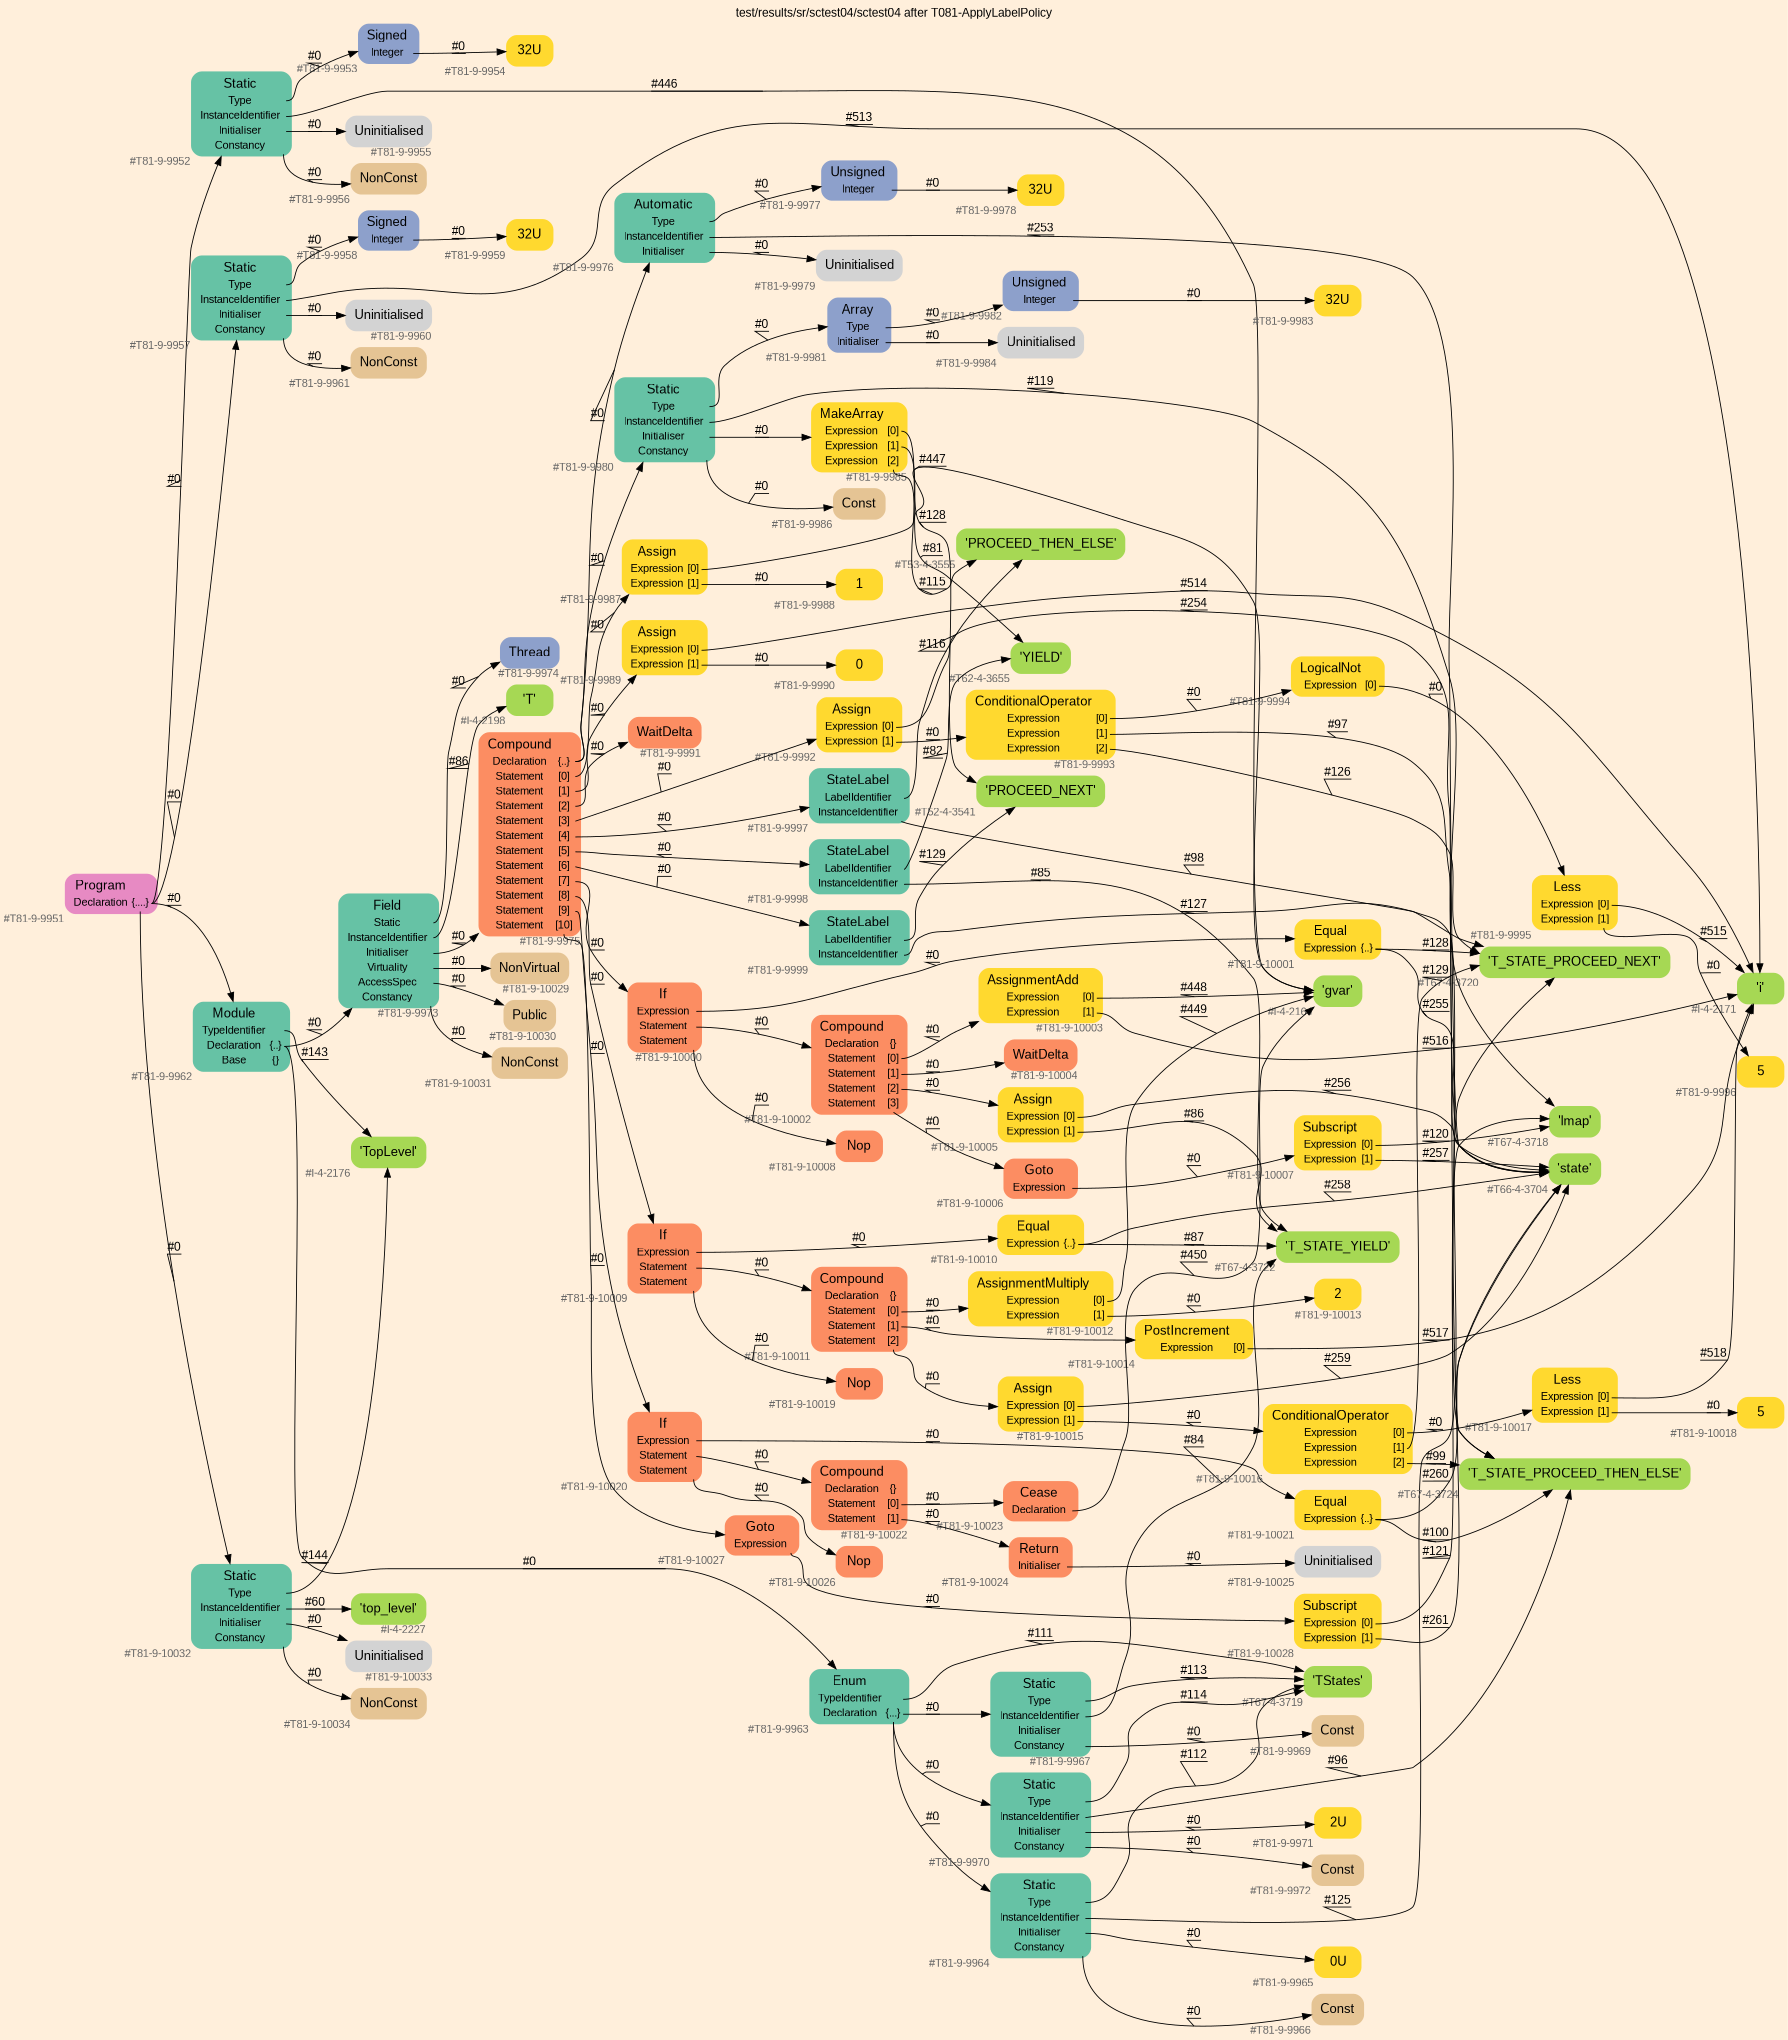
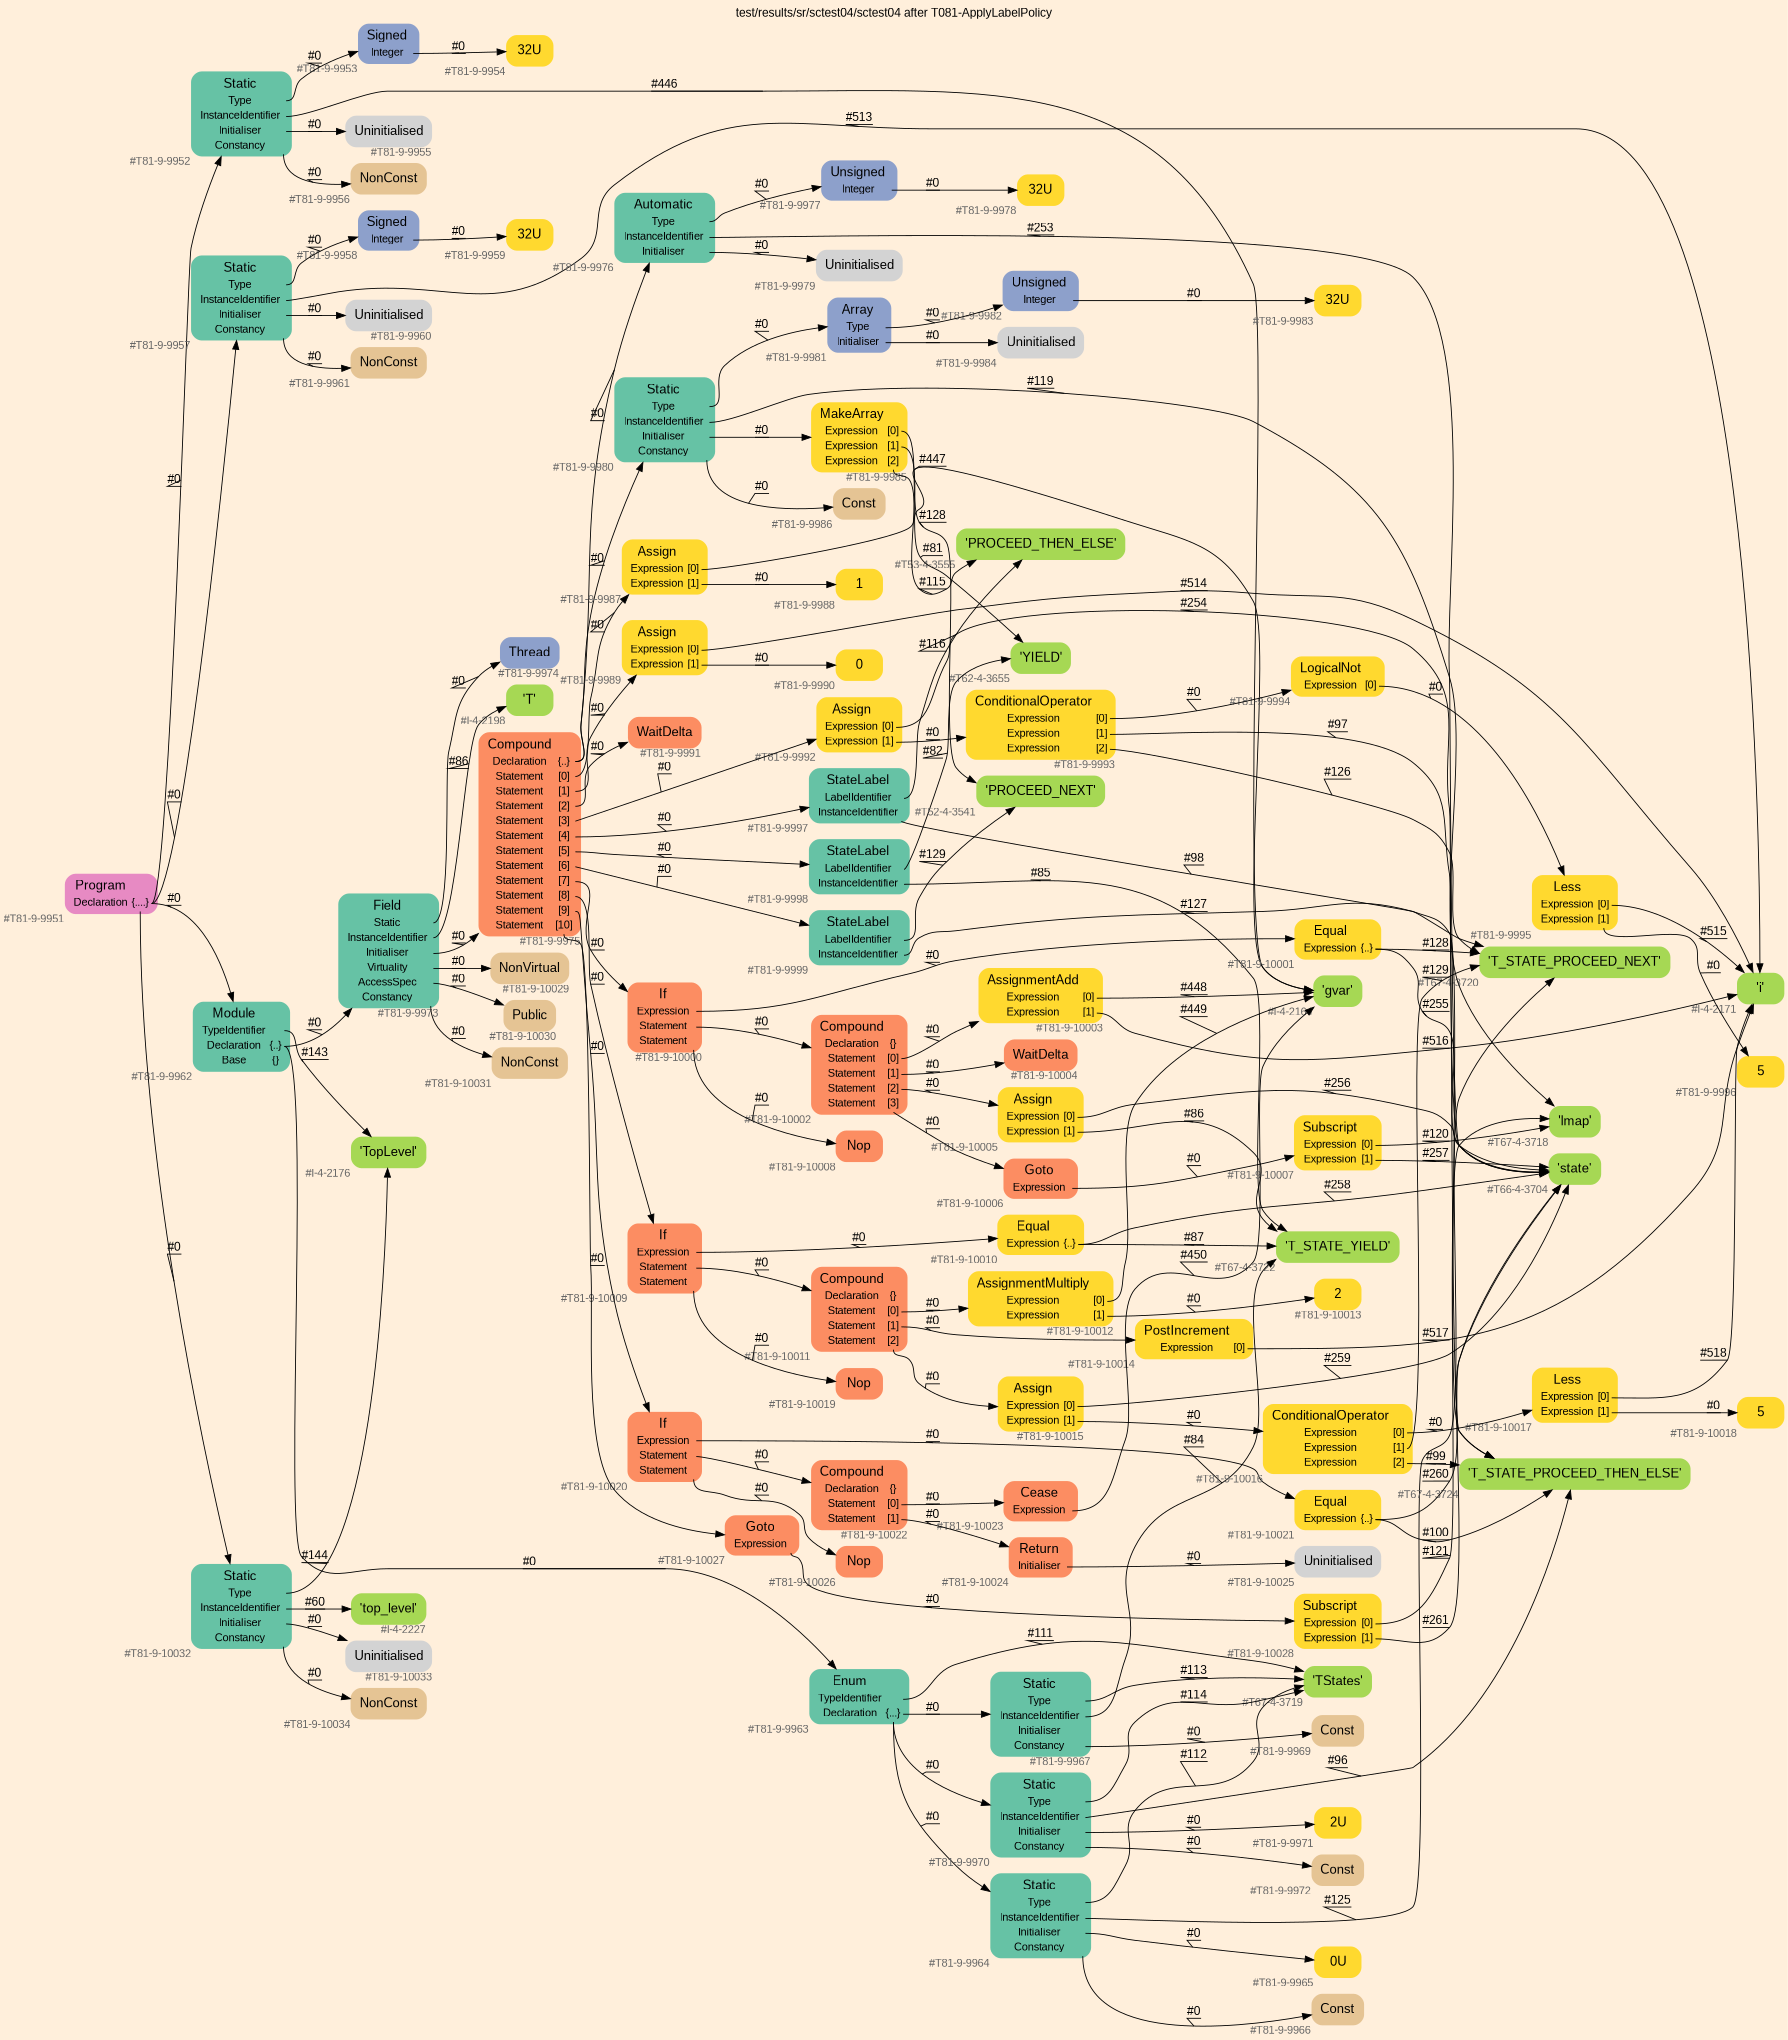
(1039, 1510) -> (1039, 1510)
